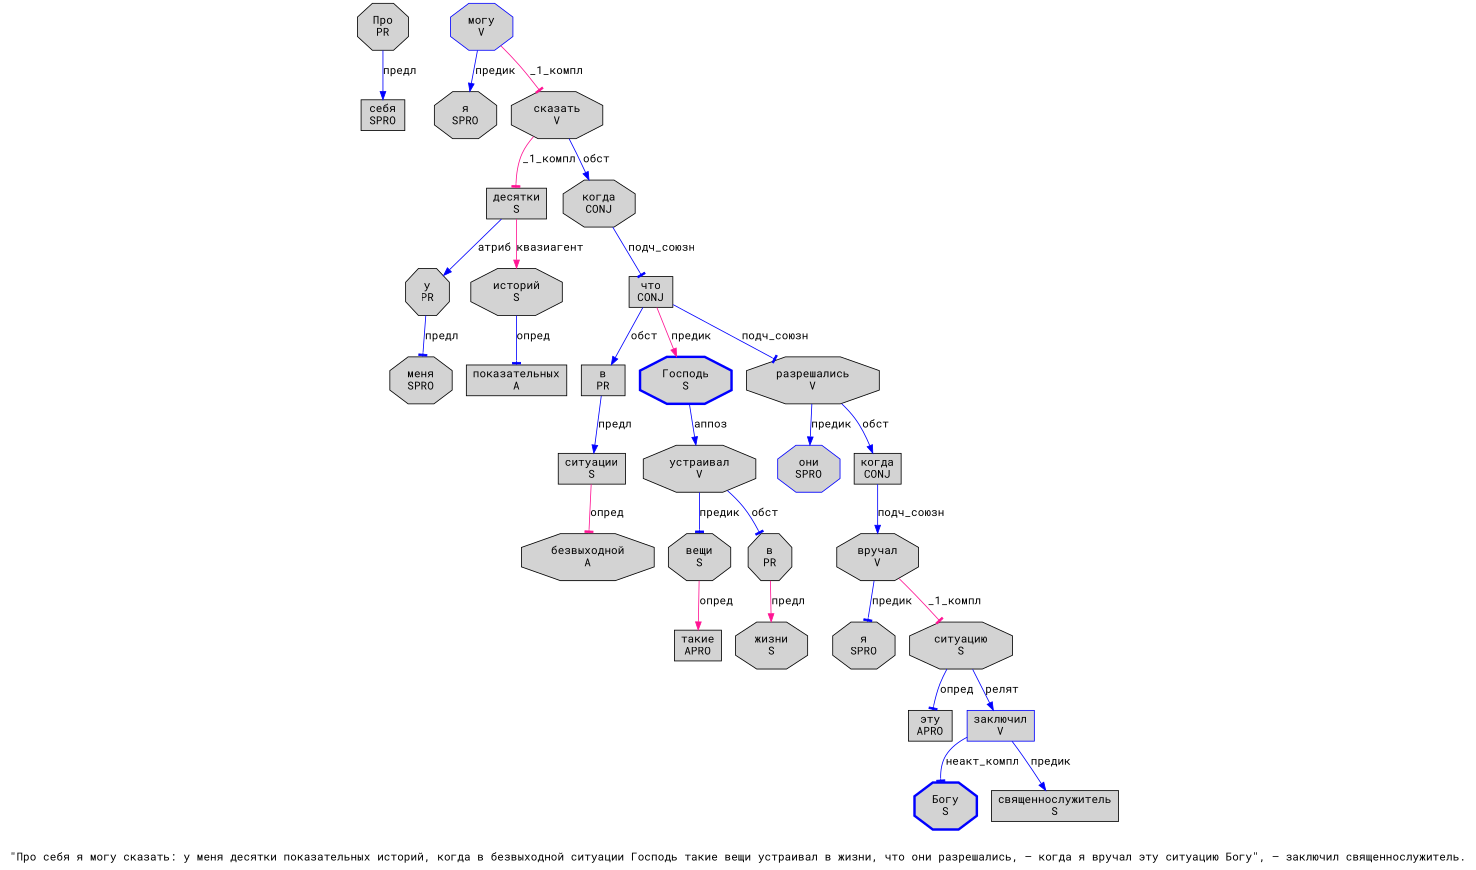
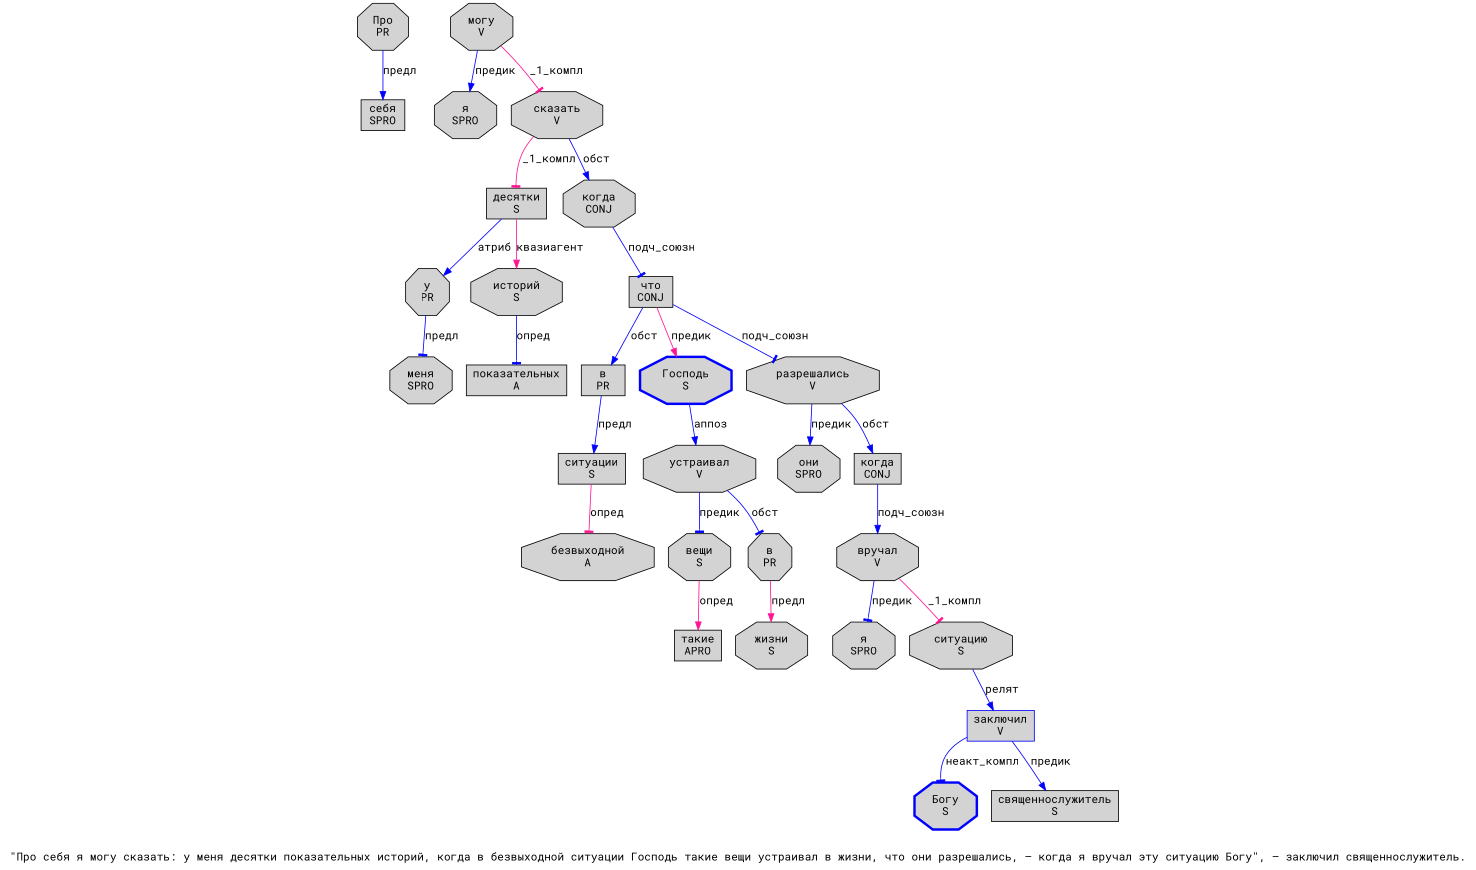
(482, 27) -> (482, 27)
(809, 469) -> (809, 469)
(930, 726) -> none
